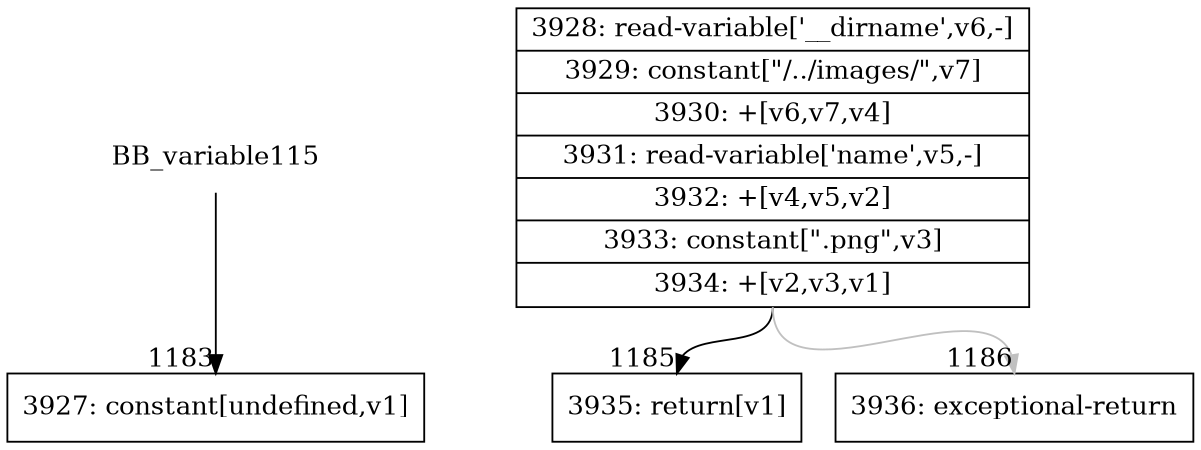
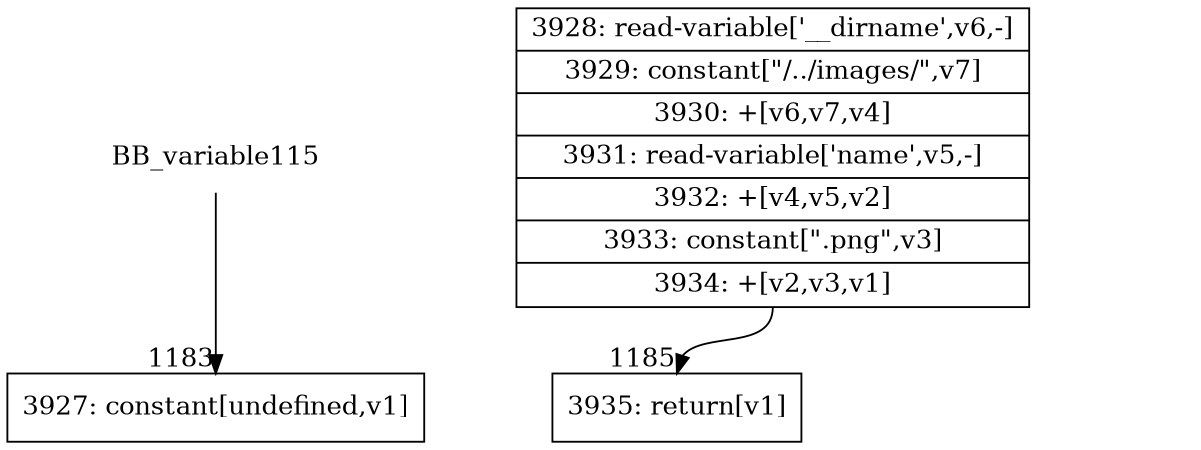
(1014, 408) -> none
